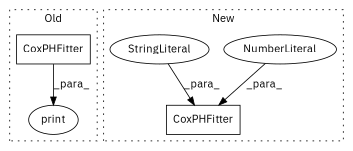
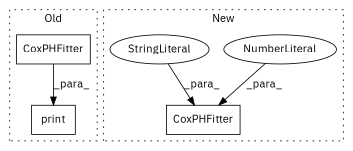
(53, 120) -> (53, 120)
